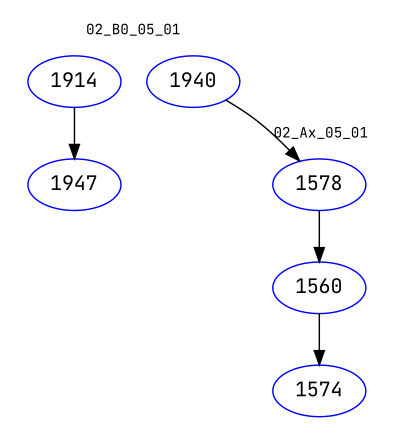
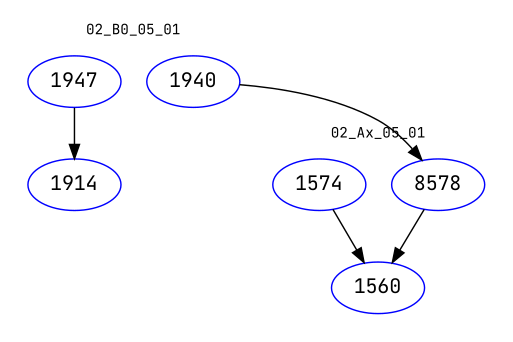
(74, 126) -> (74, 126)
(319, 185) -> (438, 185)
(319, 332) -> (345, 230)
